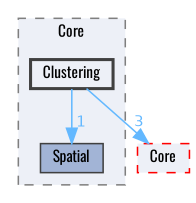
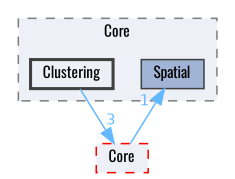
(72, 109) -> (143, 123)
